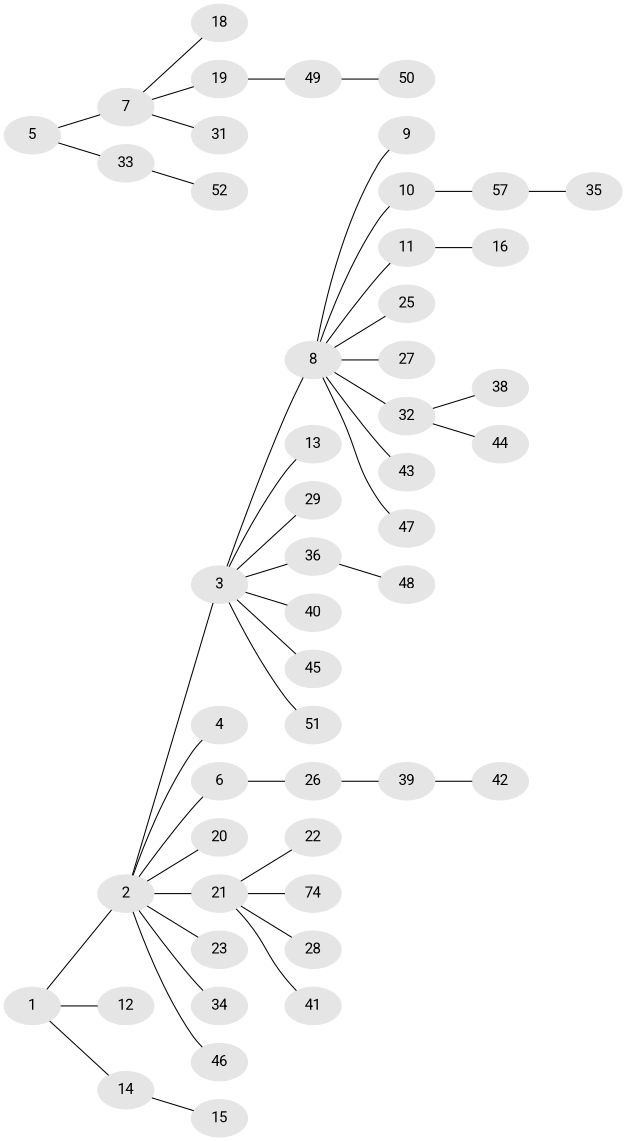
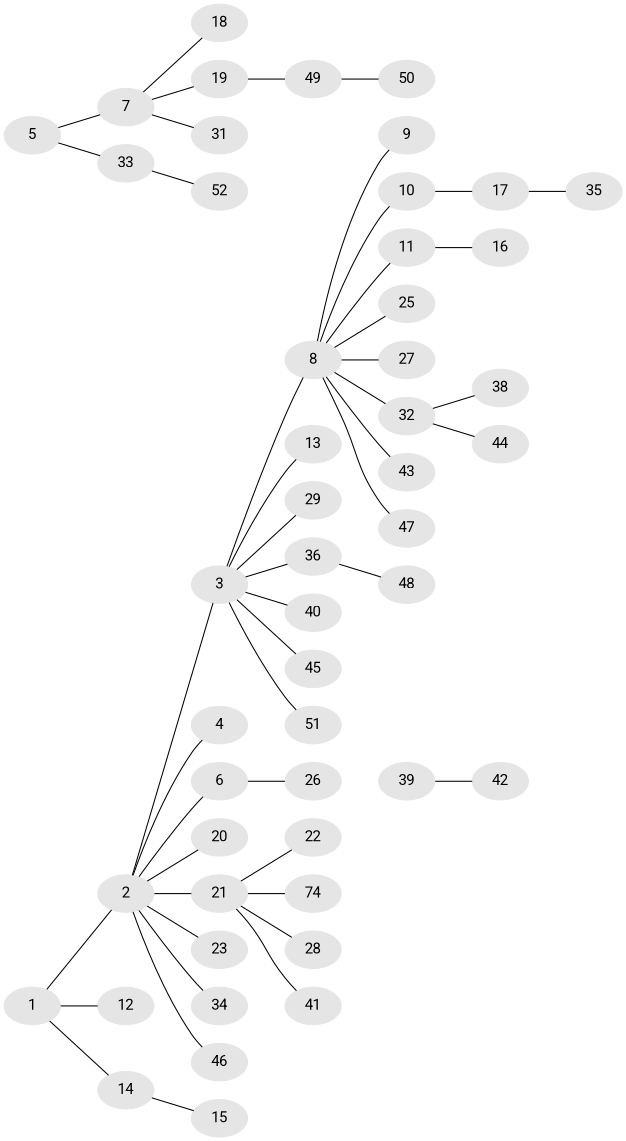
(500, 191) -> (500, 191)
(360, 781) -> none
